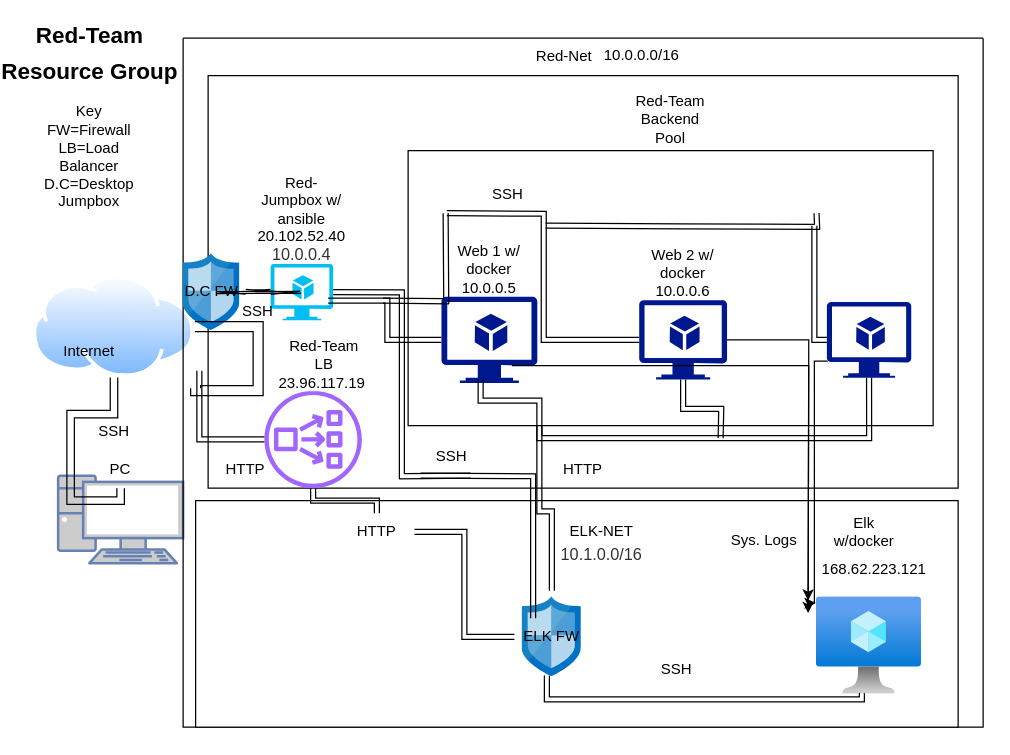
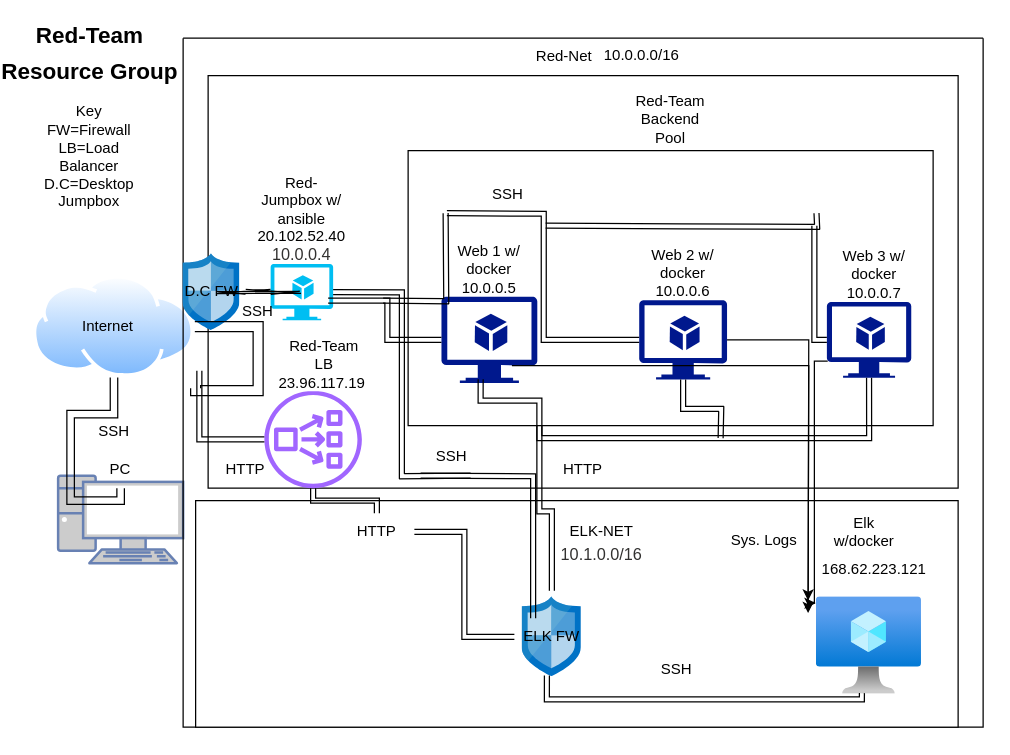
none -> (874, 274)
(89, 352) -> (108, 327)
